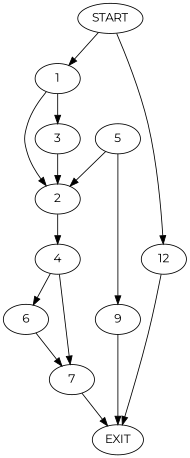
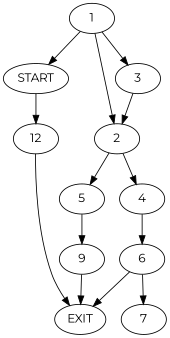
(86, 46) -> (67, 45)
(91, 166) -> (102, 165)
(64, 315) -> none
(92, 406) -> (114, 286)
